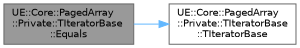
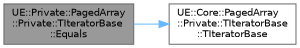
(69, 24) -> (69, 24)
